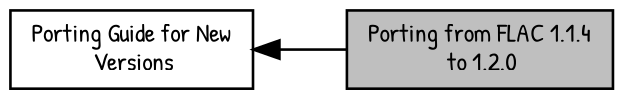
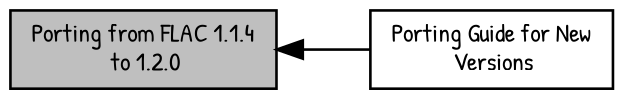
(313, 50) -> (336, 50)
